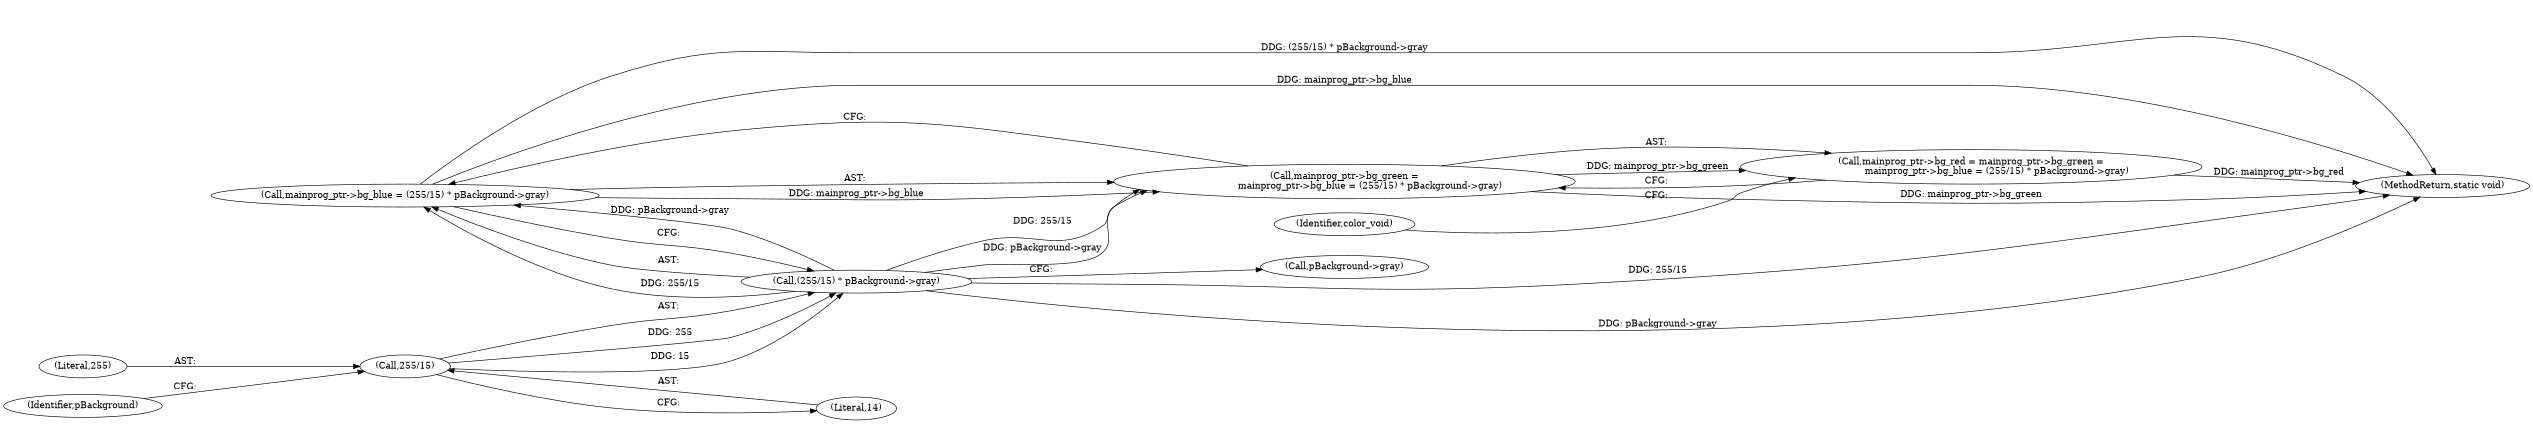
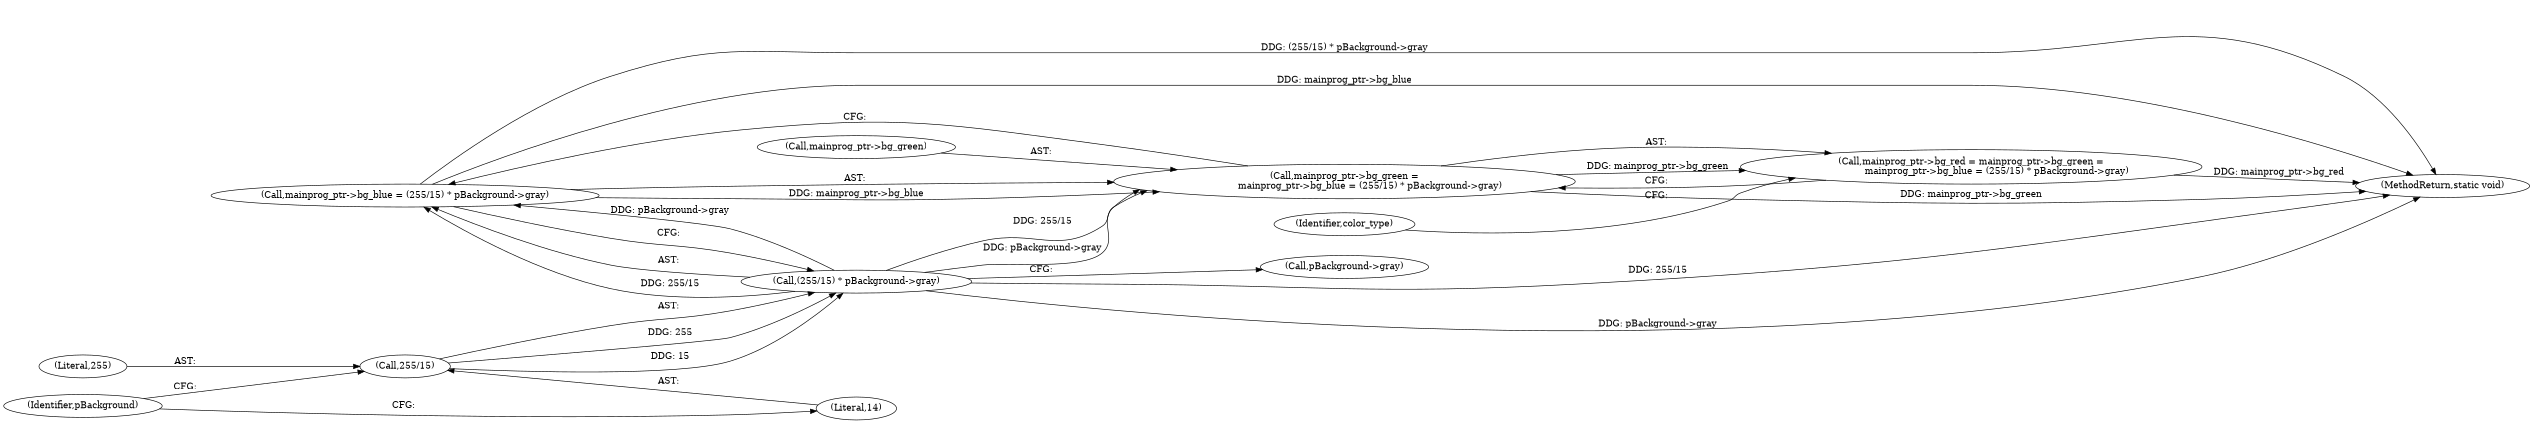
none -> (856, 147)
(1344, 224) -> (1344, 224)
(622, 409) -> (485, 416)
